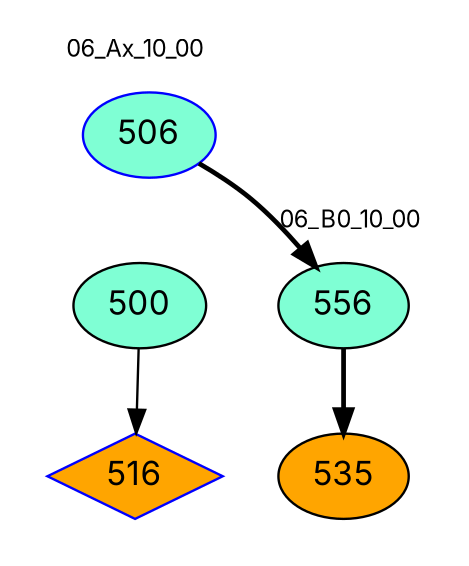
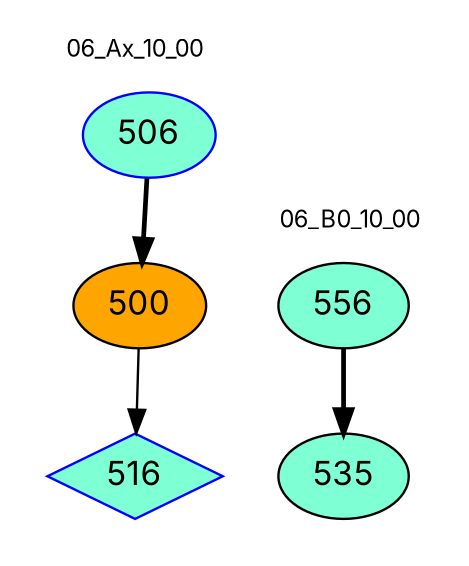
(275, 221) -> (145, 209)
(140, 306) -> (140, 306)
(135, 476) -> (135, 476)
(344, 476) -> (344, 476)
